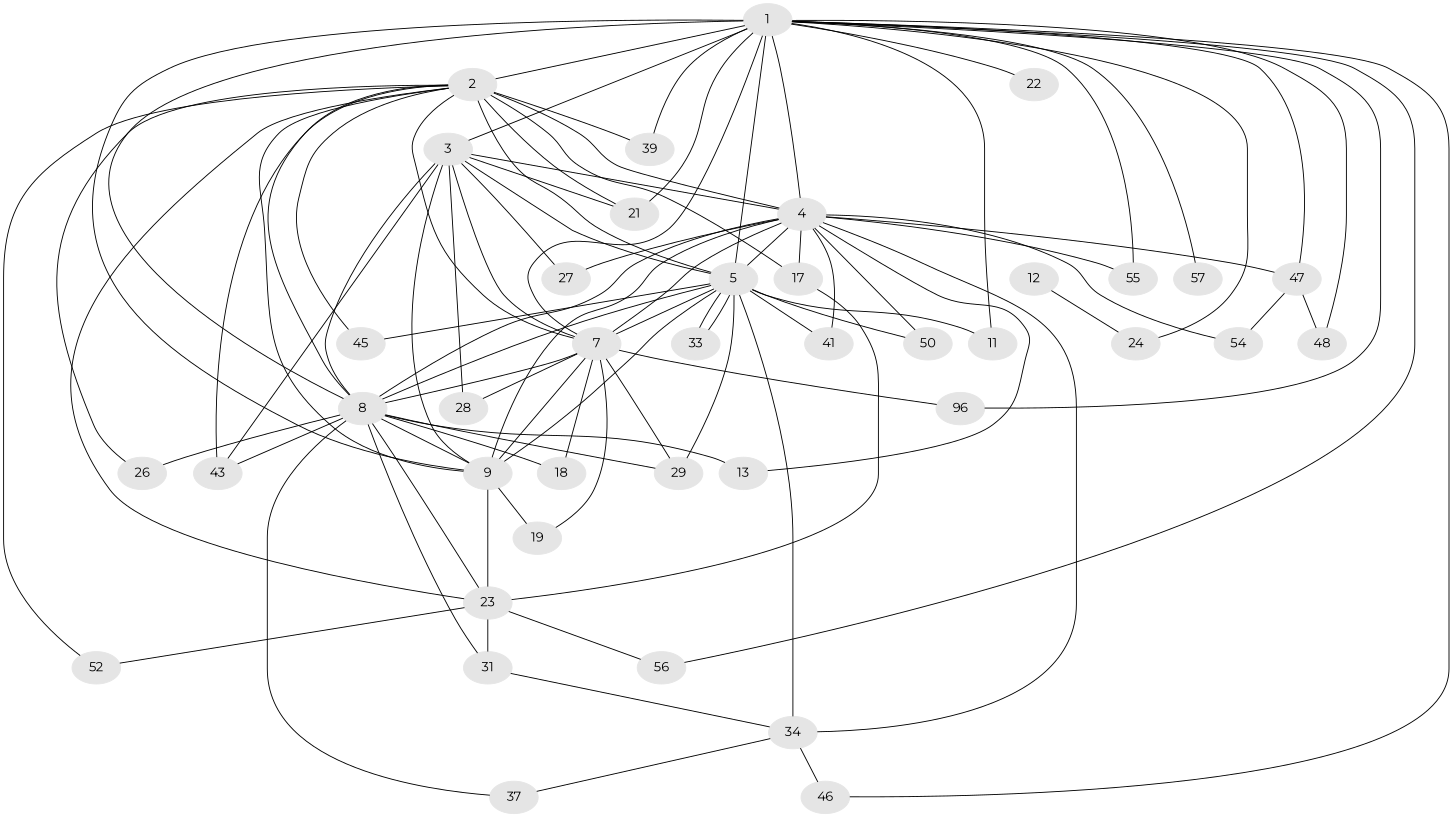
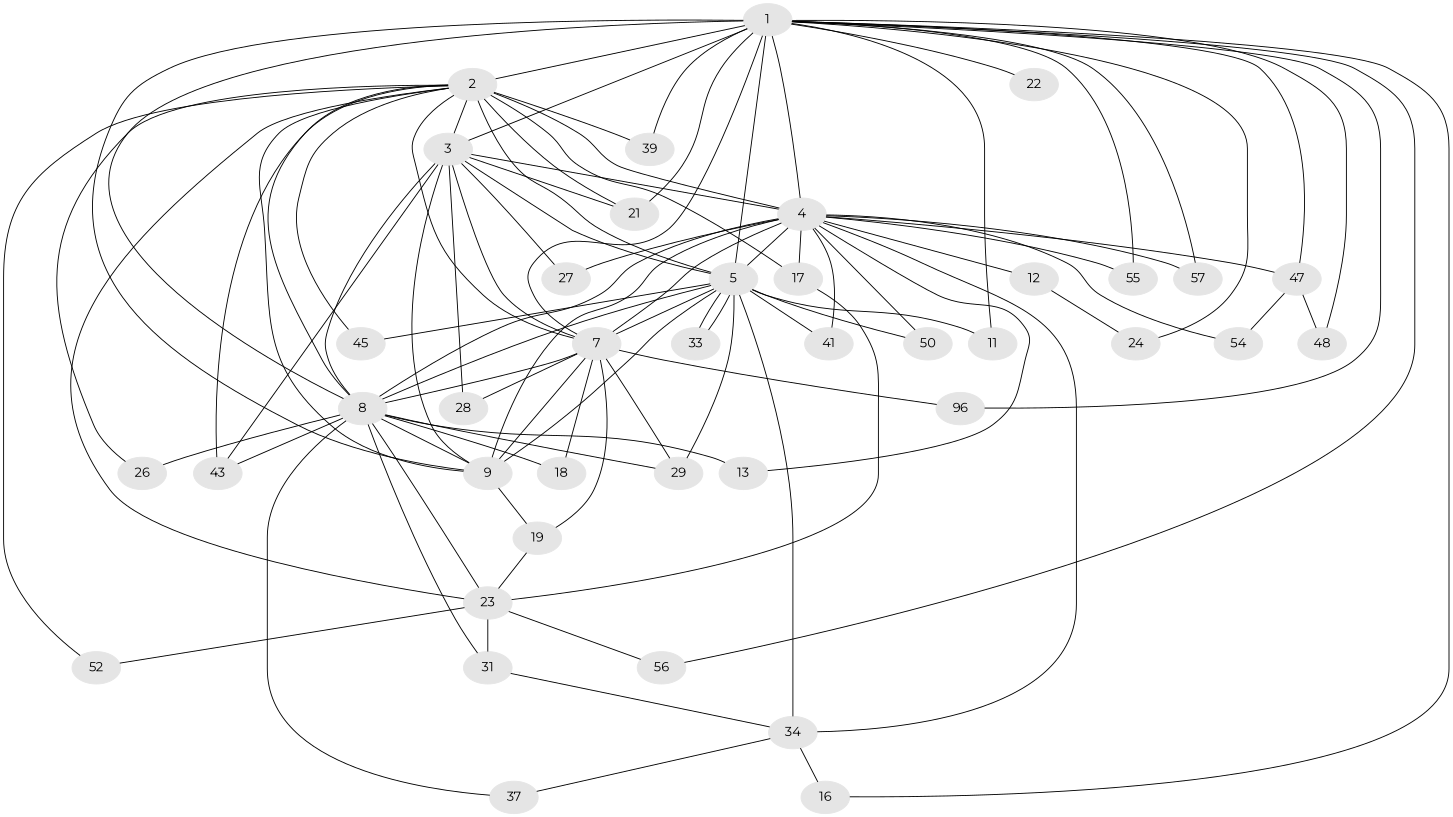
none -> (460, 117)
none -> (1005, 231)
none -> (918, 247)
(488, 538) -> (513, 571)
(825, 797) -> (825, 797)
